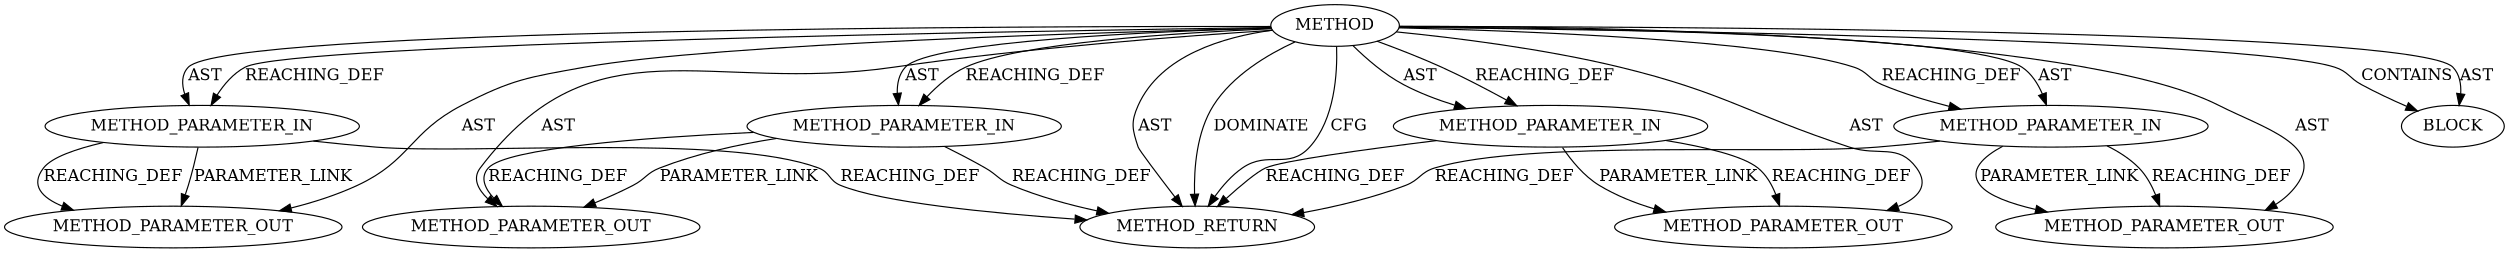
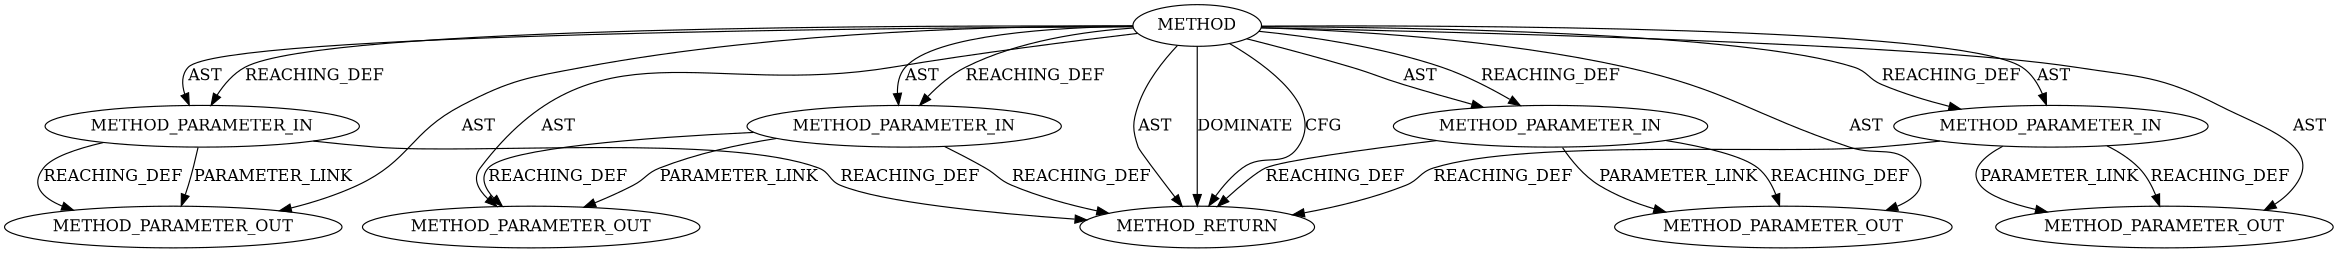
(2453, 126) -> none
